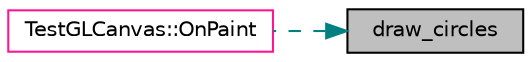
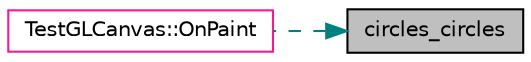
(435, 31) -> (435, 31)
